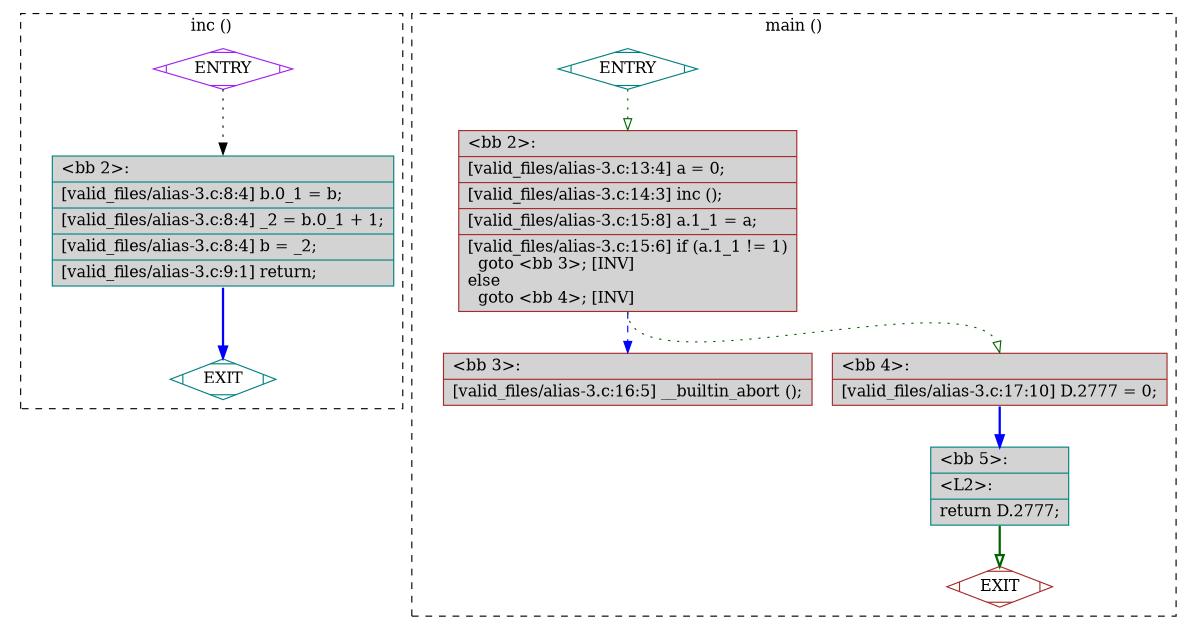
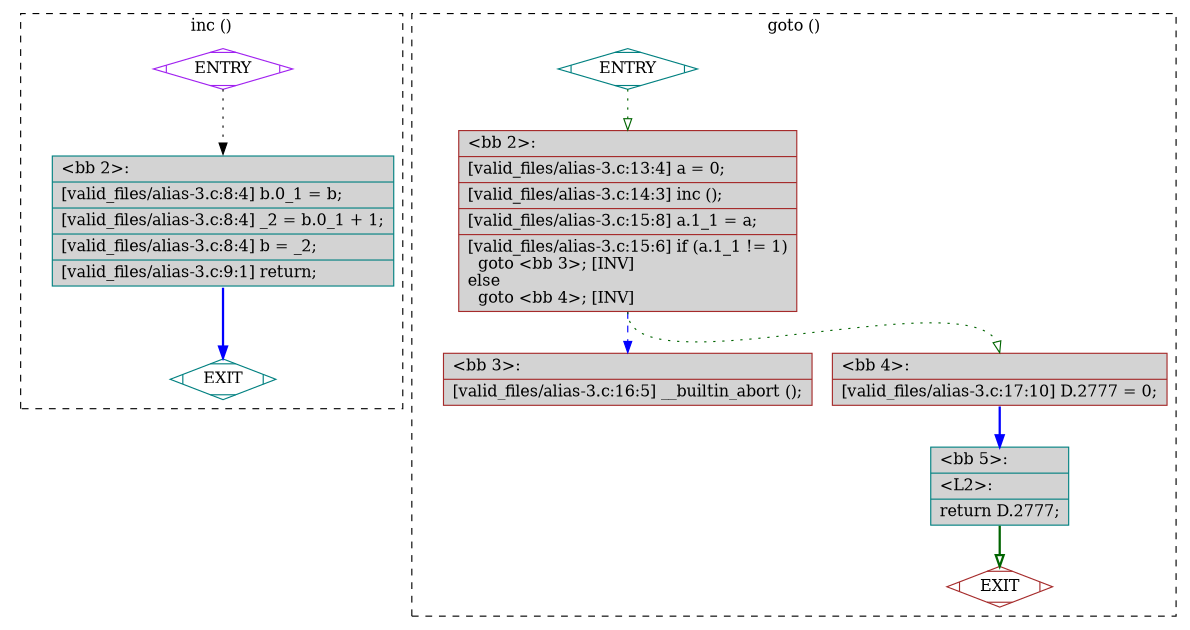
(794, 27) -> (794, 27)
